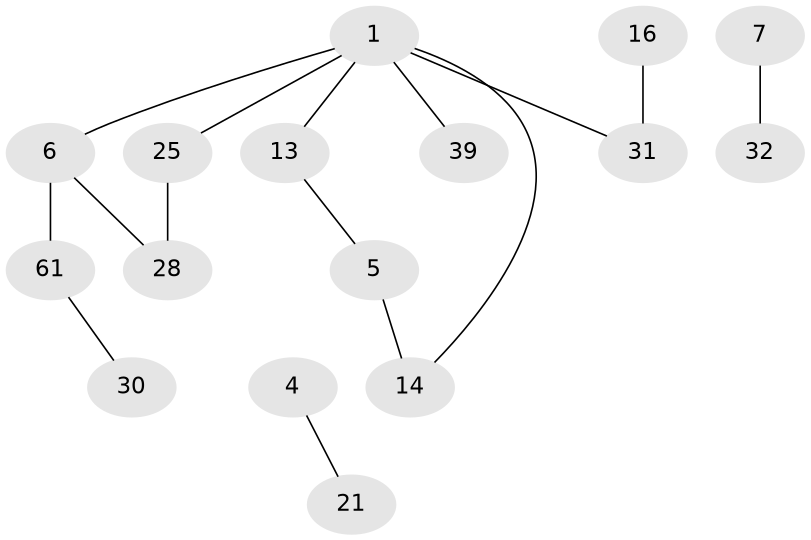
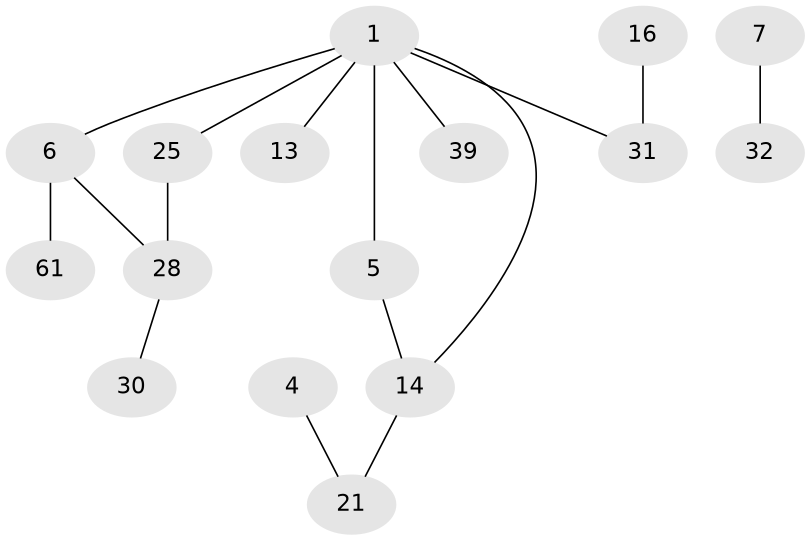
(330, 212) -> (374, 153)
(91, 329) -> (150, 329)
none -> (381, 446)
